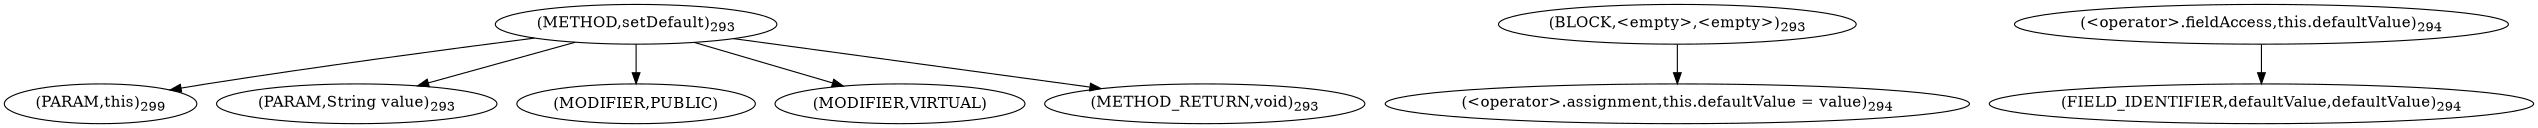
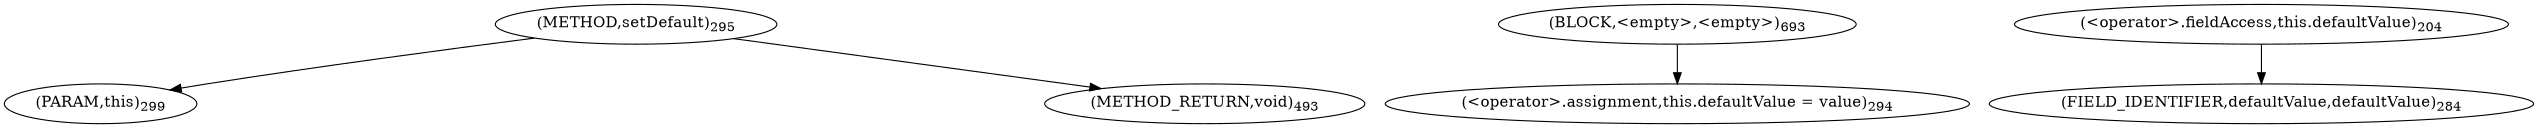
(723, 23) -> (723, 23)
(1793, 23) -> (1793, 23)
(2430, 23) -> (2430, 23)
(1306, 102) -> (1306, 102)
(2449, 102) -> (2449, 102)
(357, 104) -> none
(636, 104) -> none
(900, 104) -> none
